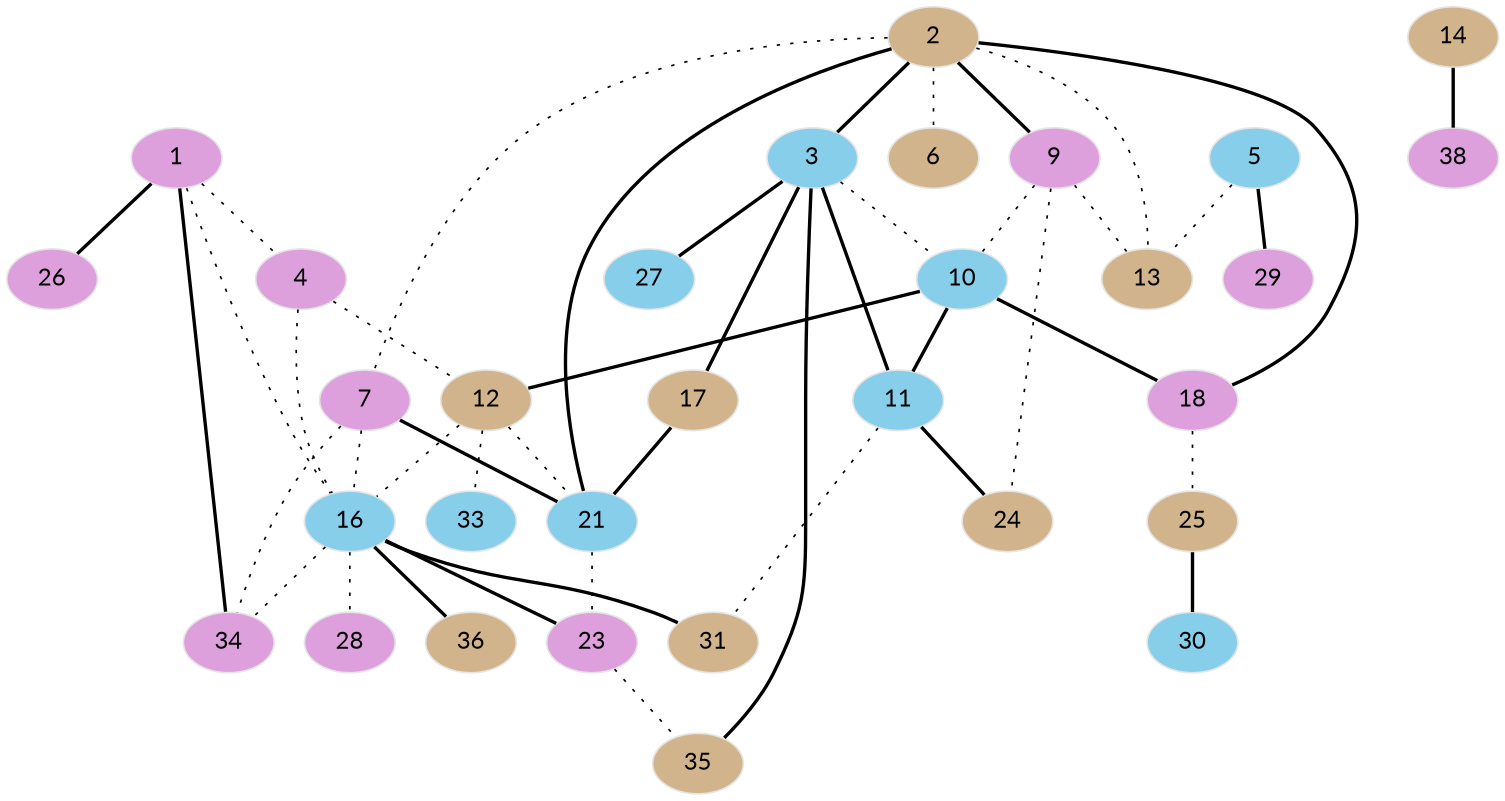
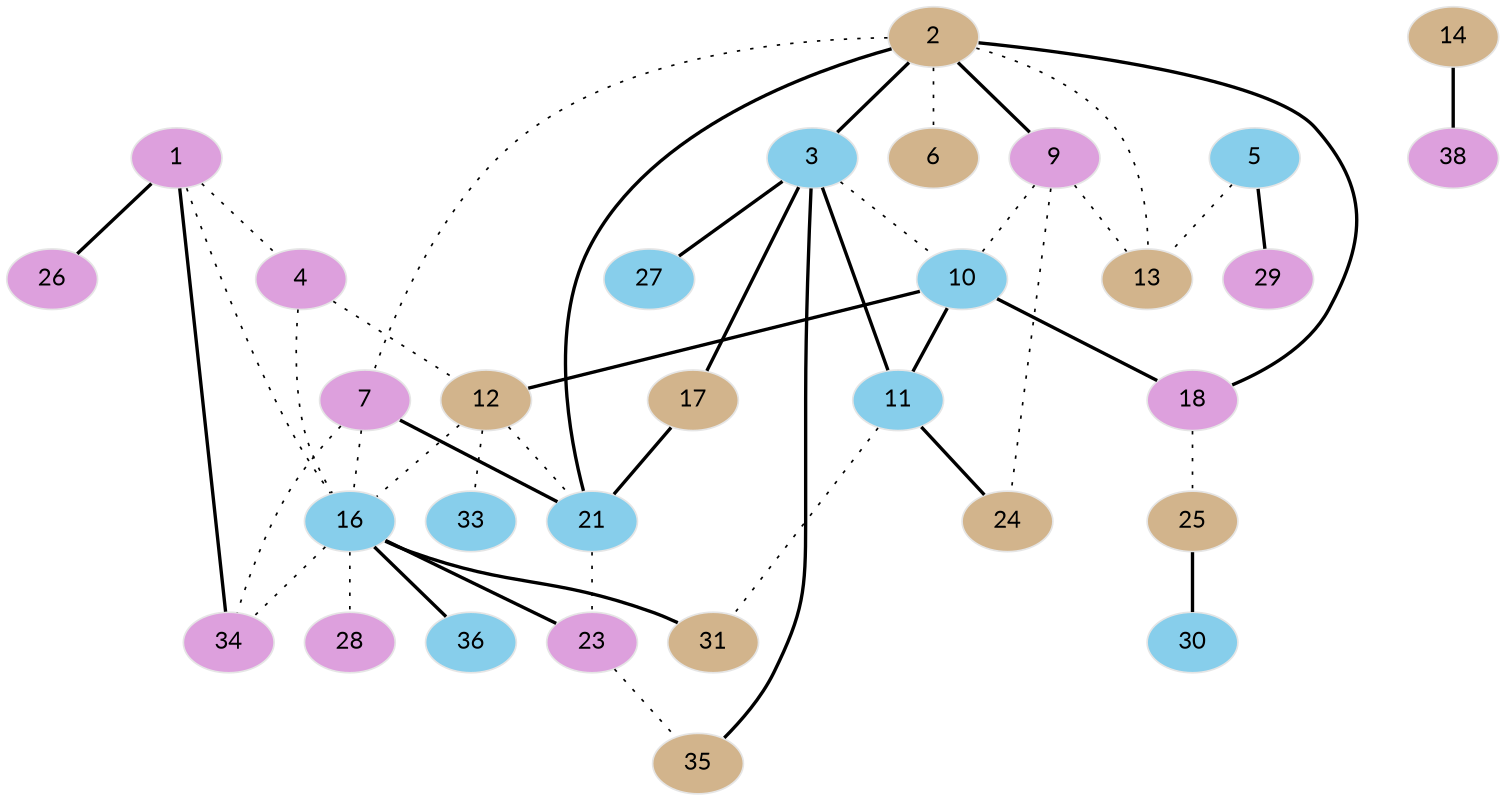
(471, 643) -> (471, 643)
